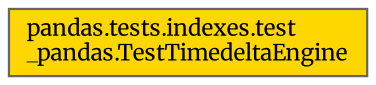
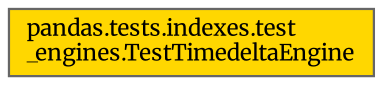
(188, 43) -> (191, 43)
